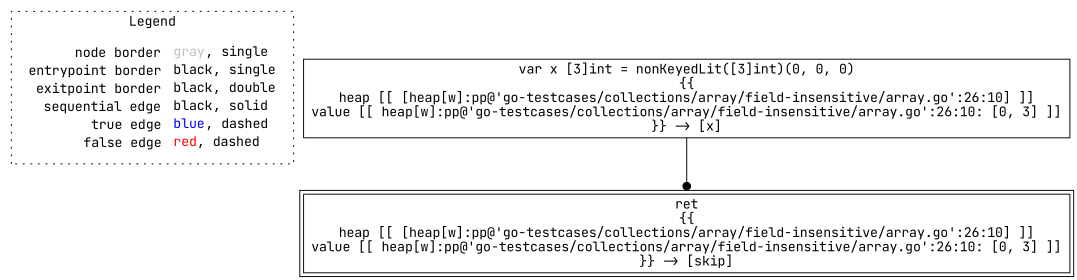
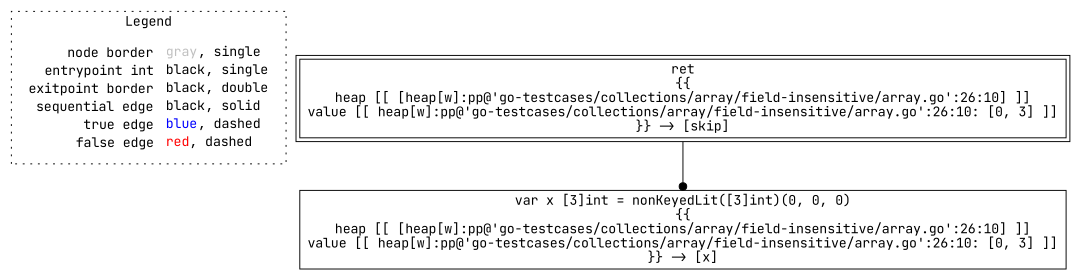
(99, 71) -> (103, 71)
(687, 160) -> (683, 162)
